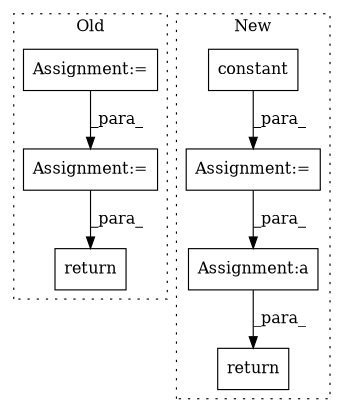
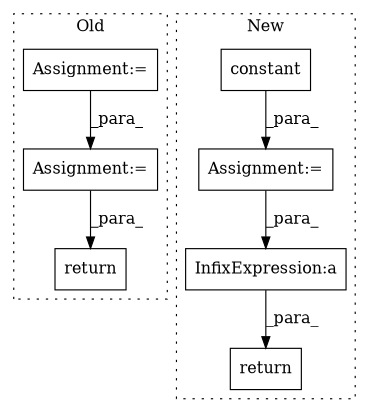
(253, 269) -> (266, 269)
